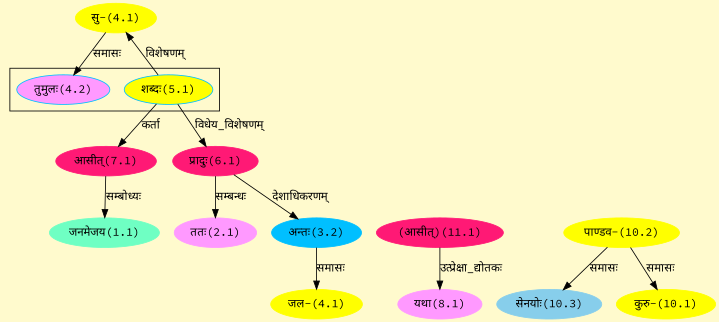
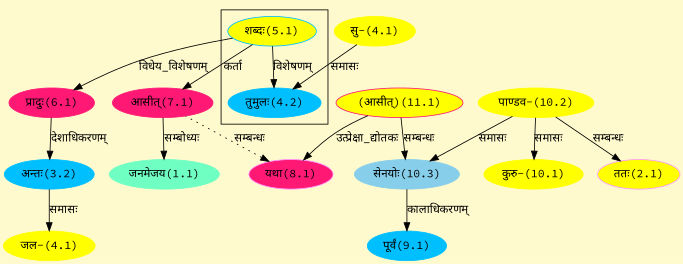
(145, 57) -> (273, 63)
(63, 90) -> (275, 103)
none -> (403, 134)
none -> (224, 137)
(215, 193) -> (585, 137)
(215, 233) -> (639, 174)
(440, 233) -> (400, 103)
none -> (407, 246)
(440, 304) -> (291, 174)
